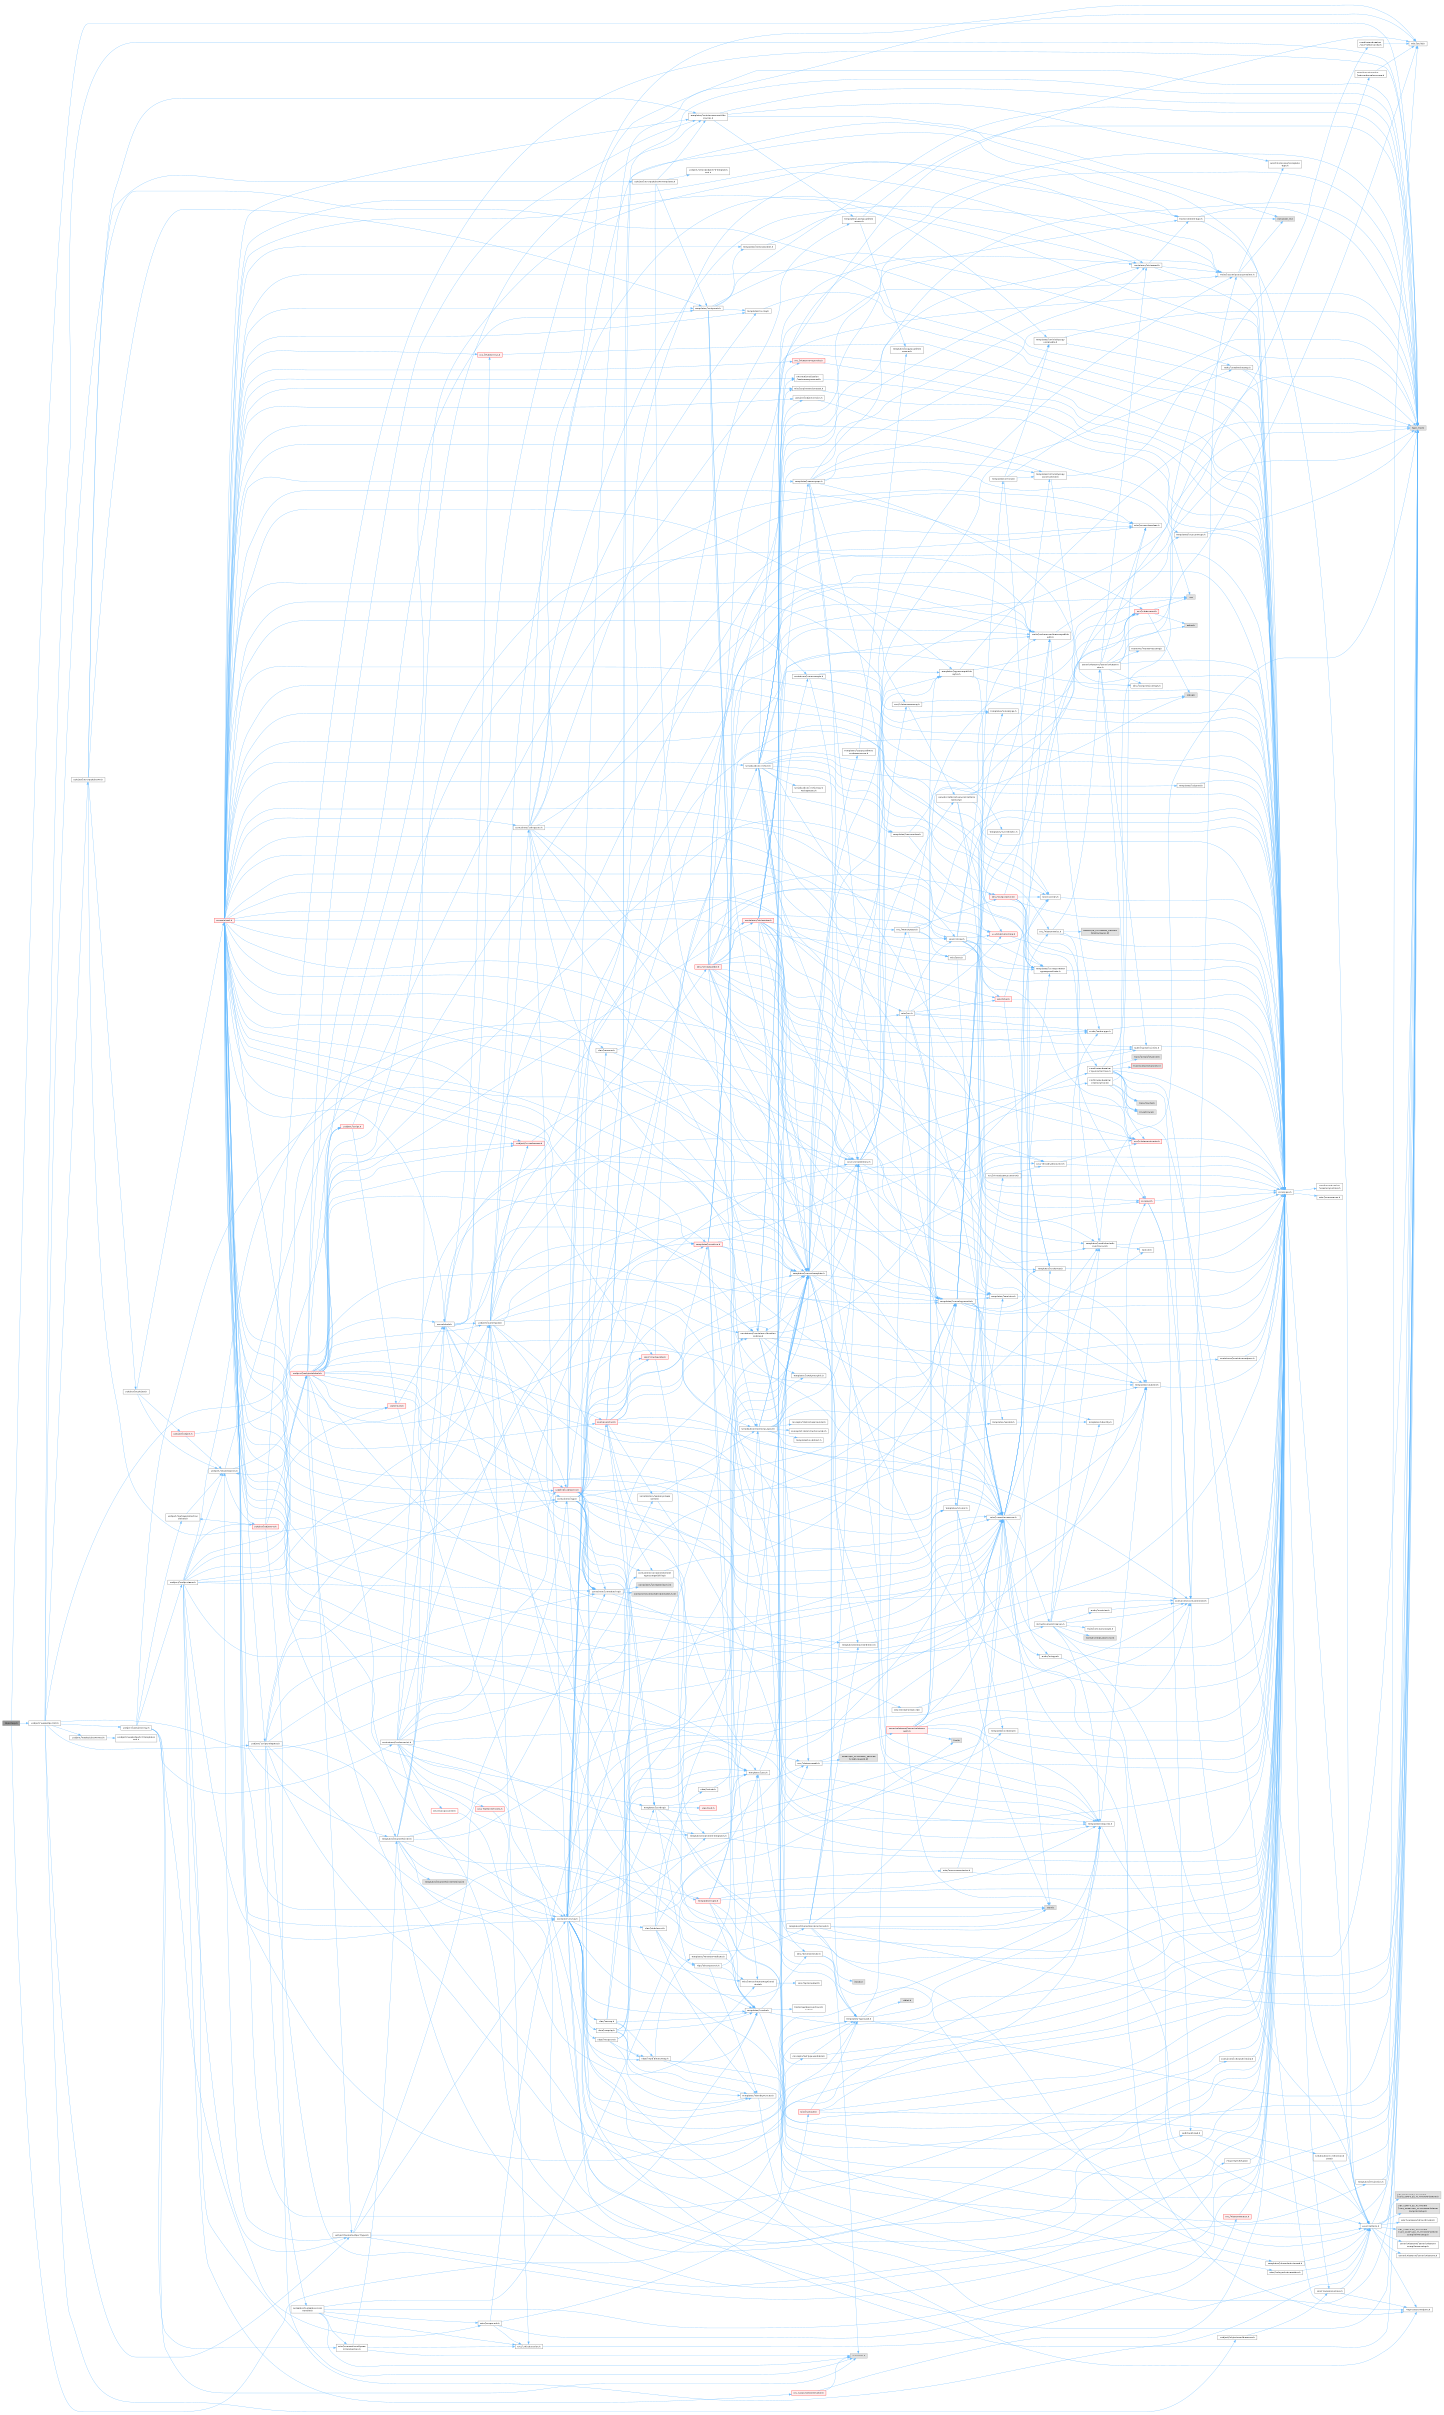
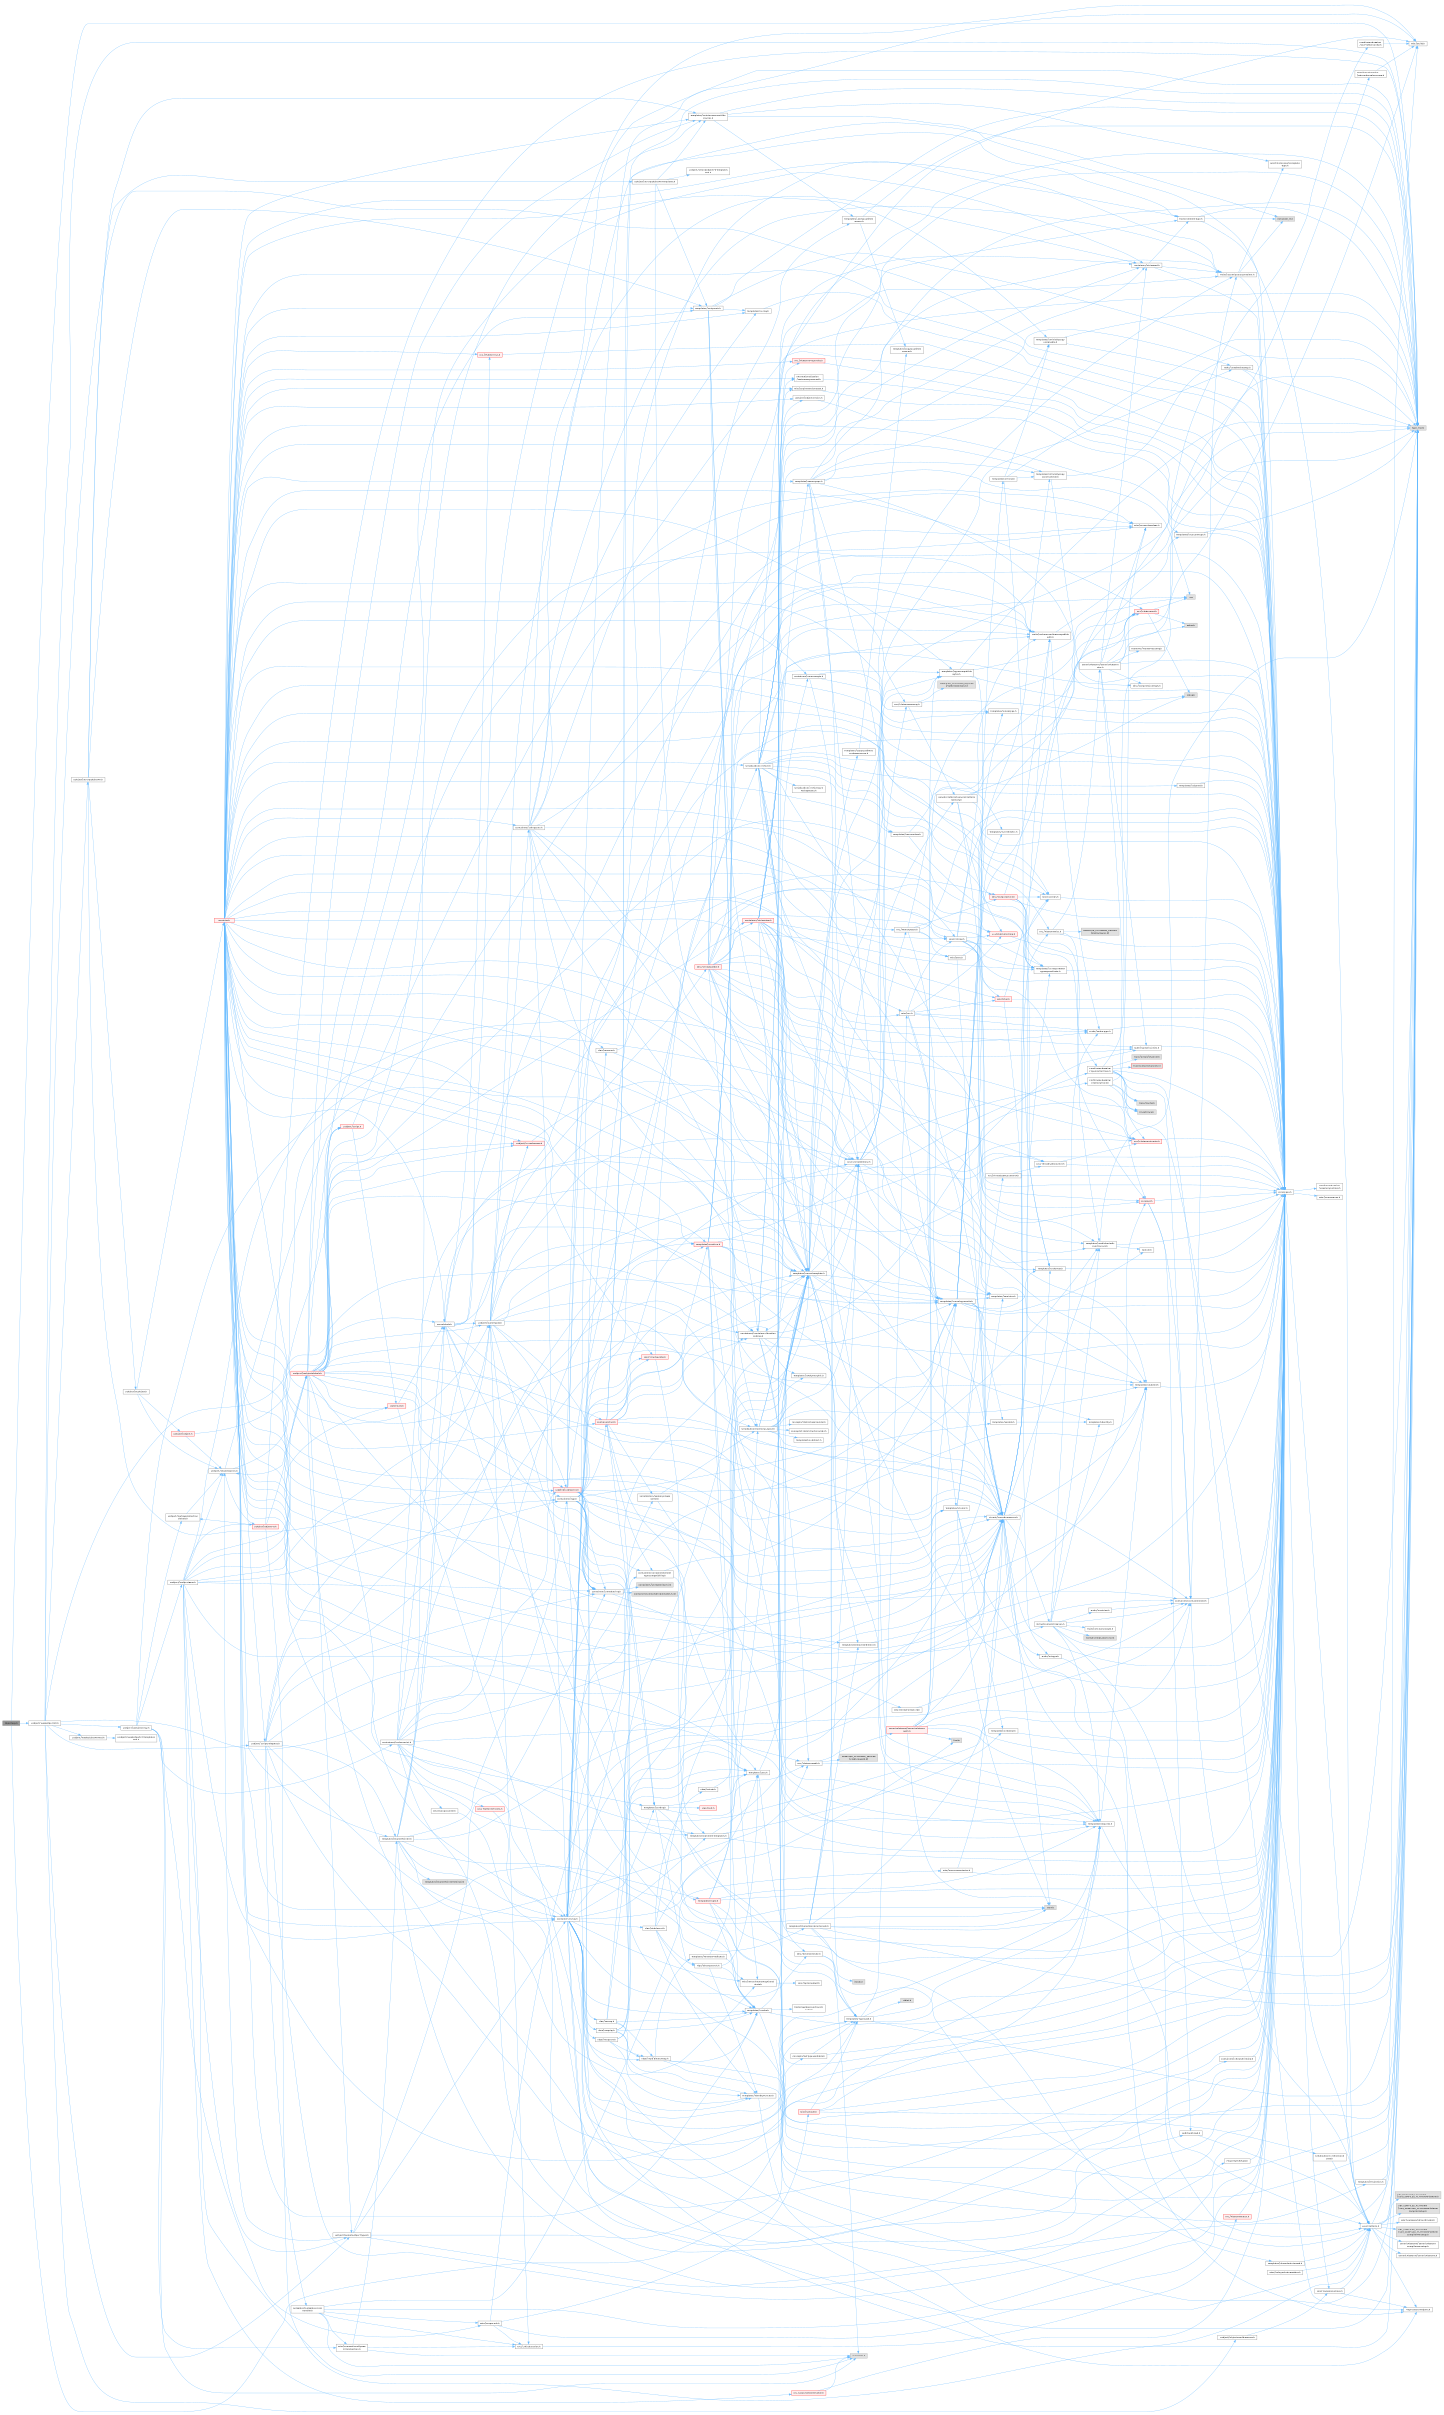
(758, 247) -> none
none -> (957, 685)
(224, 920) -> (224, 920)
(978, 1257) -> none
none -> (823, 1291)
(1237, 1359) -> none
none -> (539, 1438)
(1003, 1517) -> (1003, 1517)
(445, 1811) -> (445, 1811)
(827, 2165) -> none
